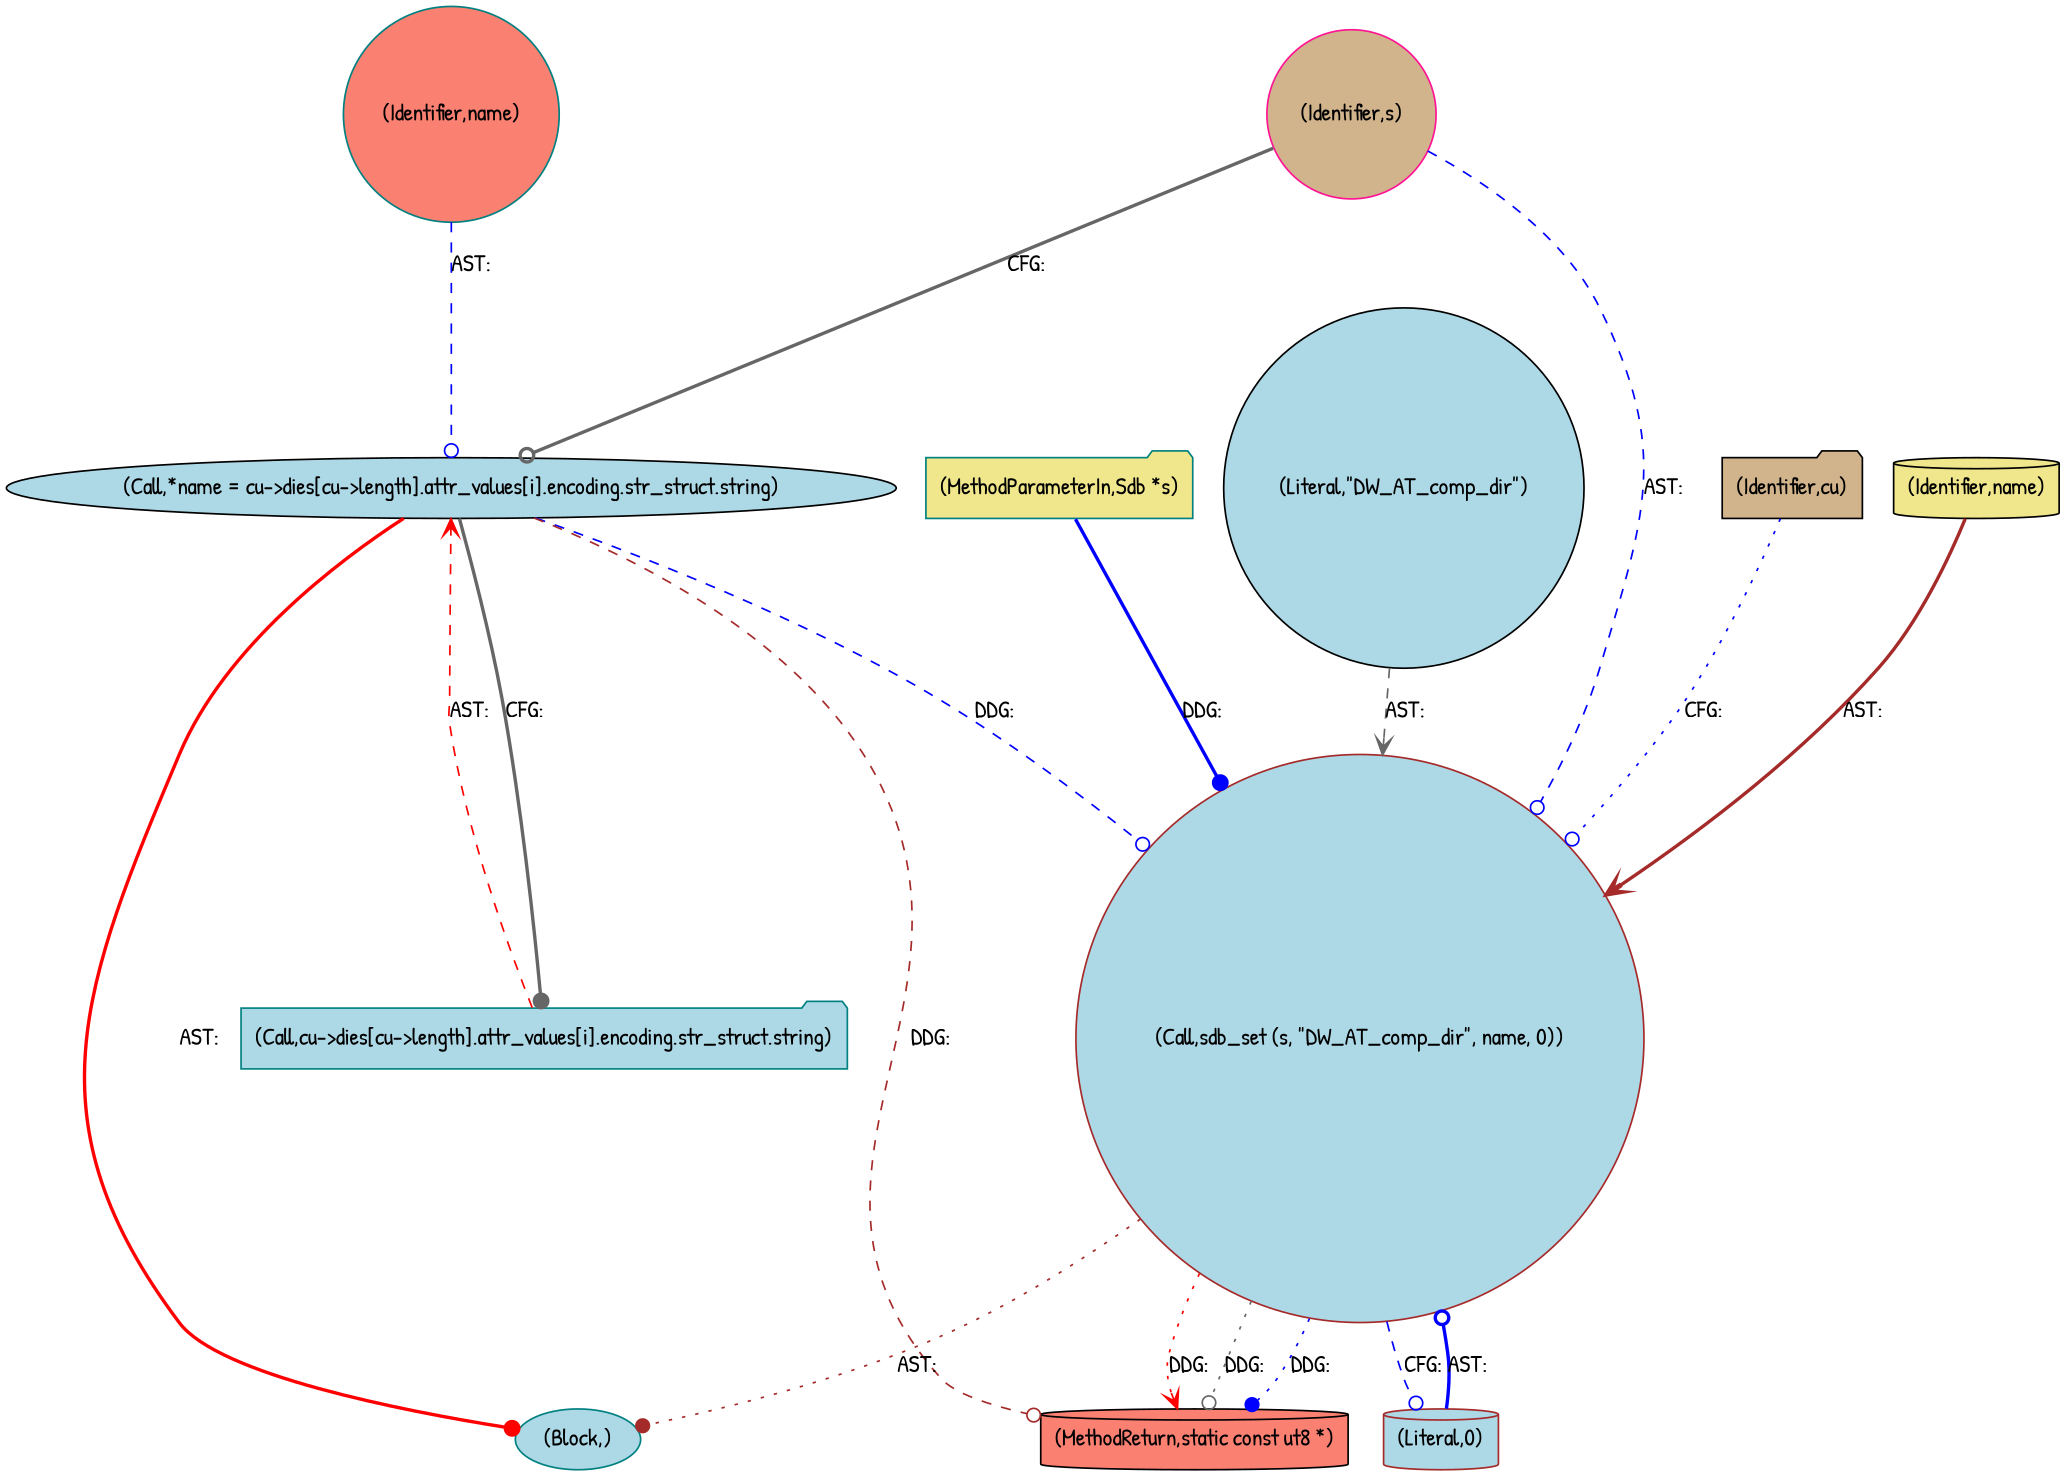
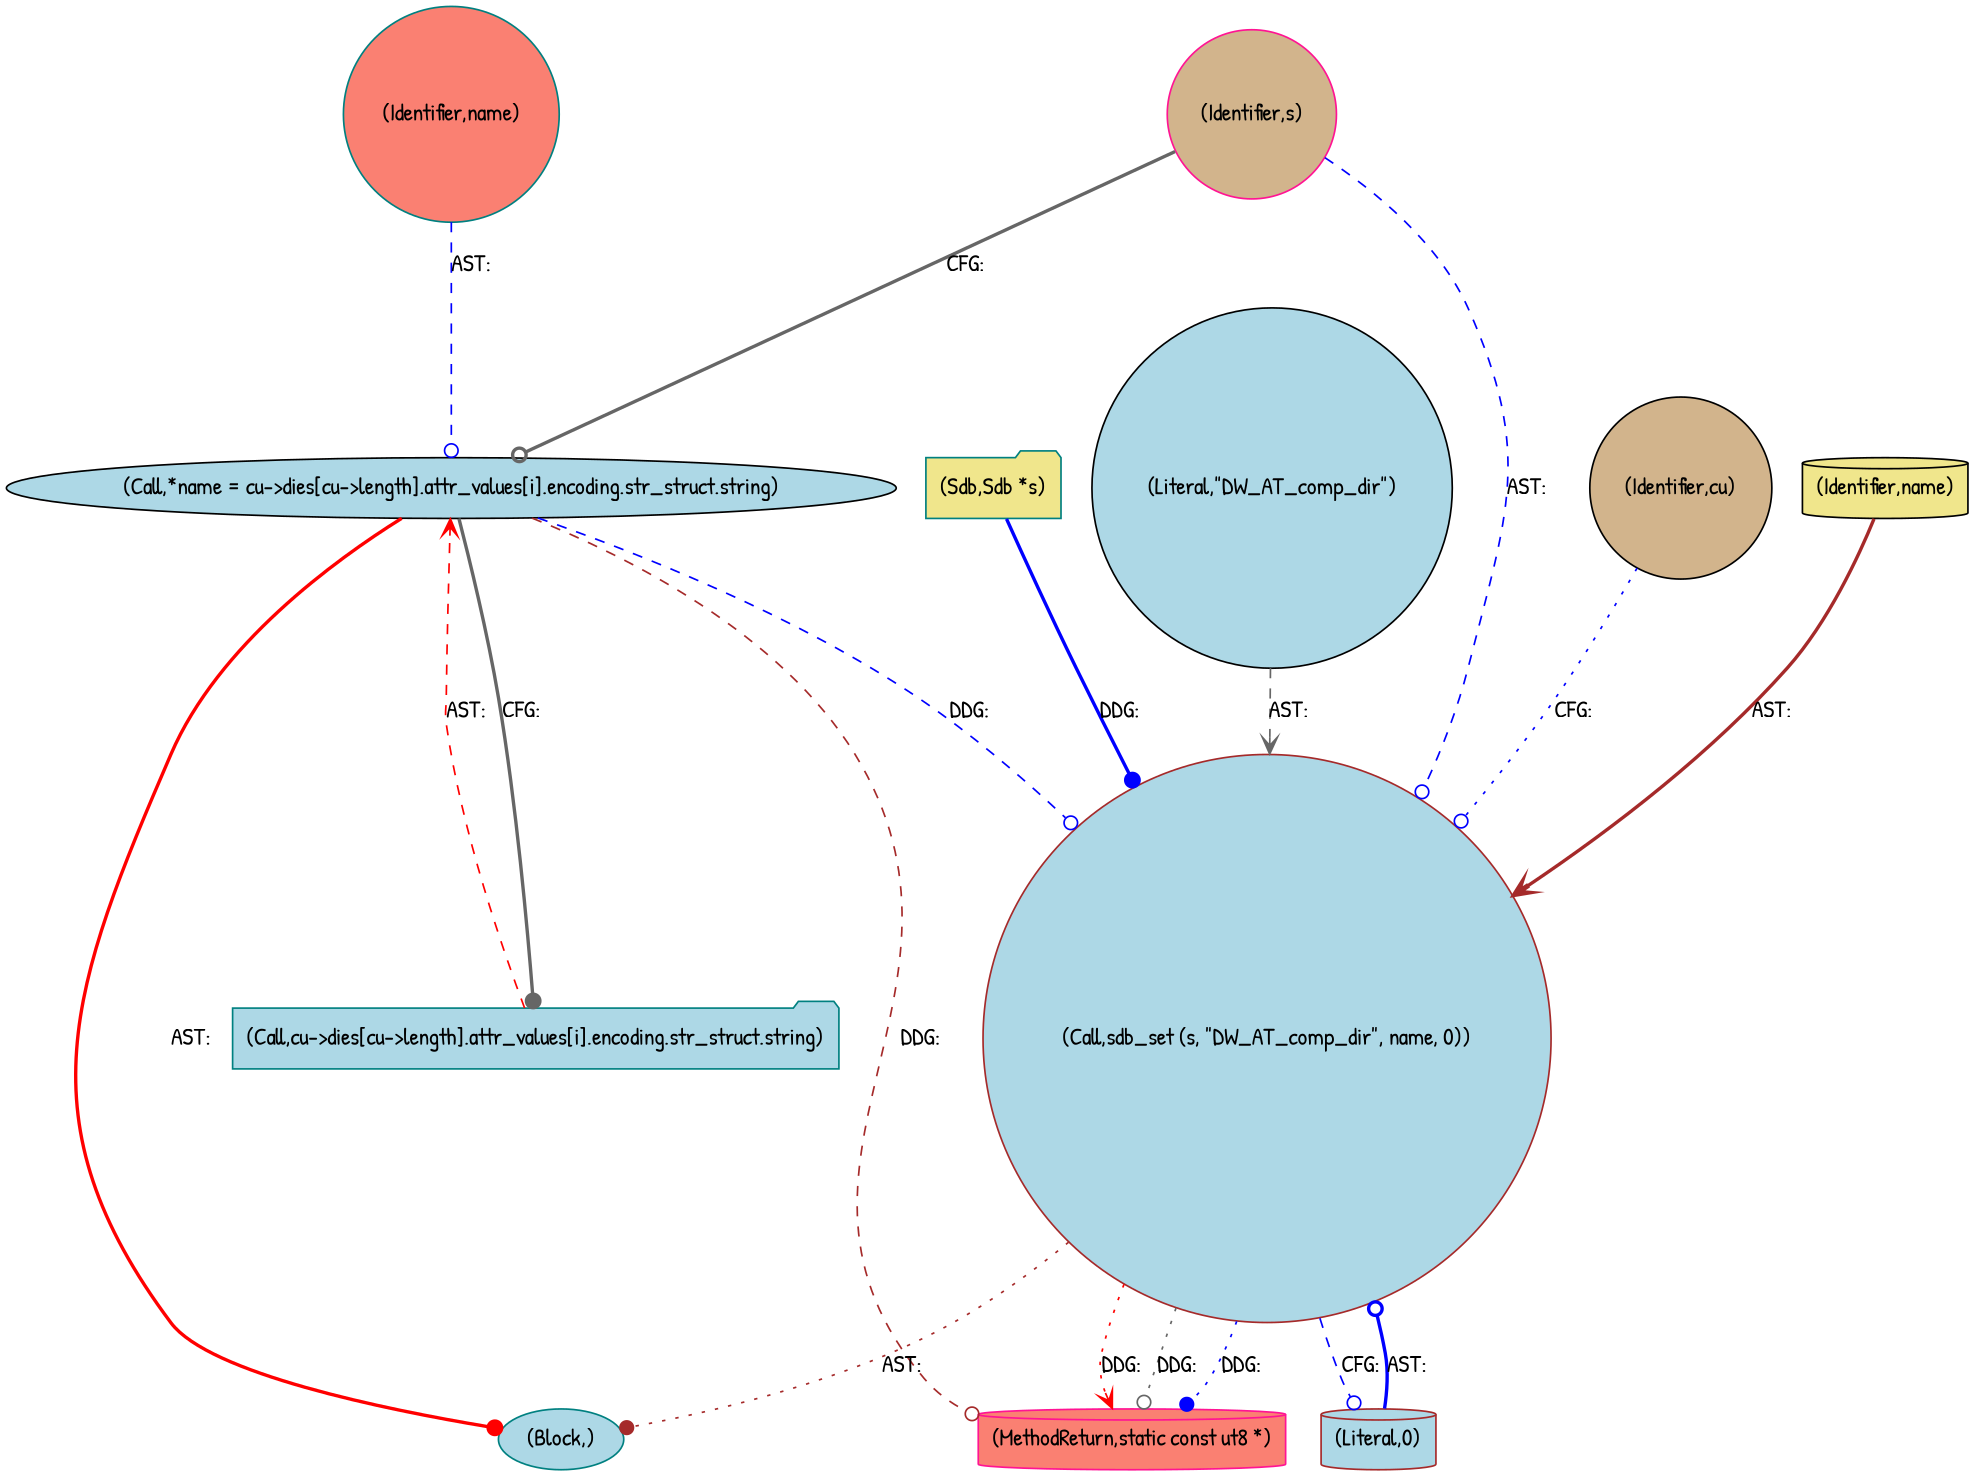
(1059, 488) -> (993, 488)
(1792, 488) -> (1681, 488)
(1194, 1439) -> (1132, 1439)
